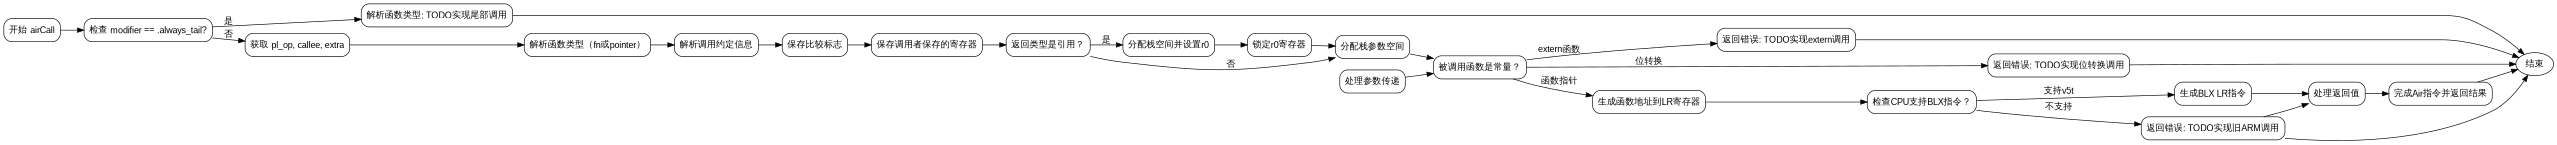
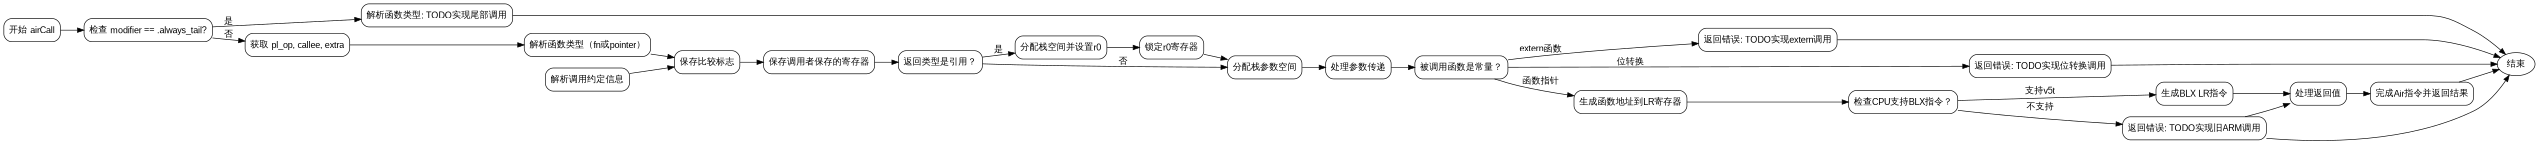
(659, 45) -> (659, 55)
(1418, 56) -> (1311, 67)
